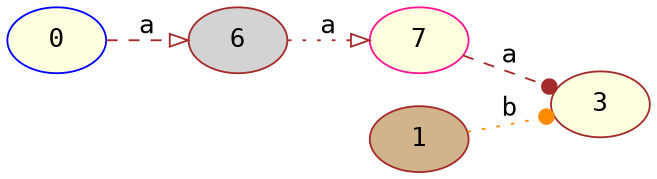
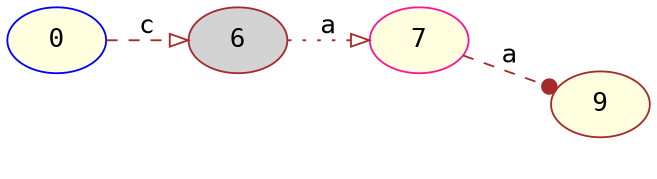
(147, 27) -> (147, 27)
(600, 104) -> (600, 104)
(419, 139) -> none
